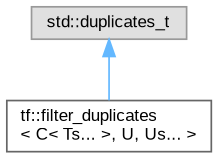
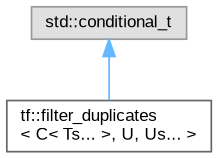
(109, 23) -> (109, 23)
